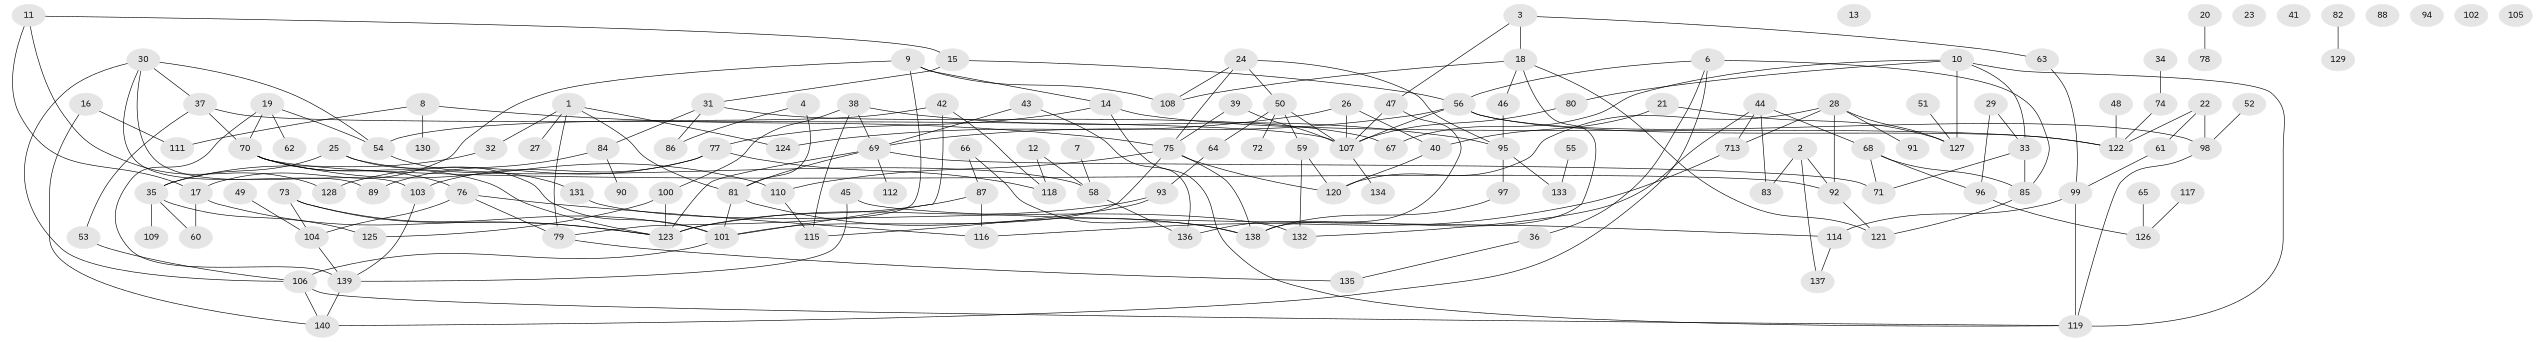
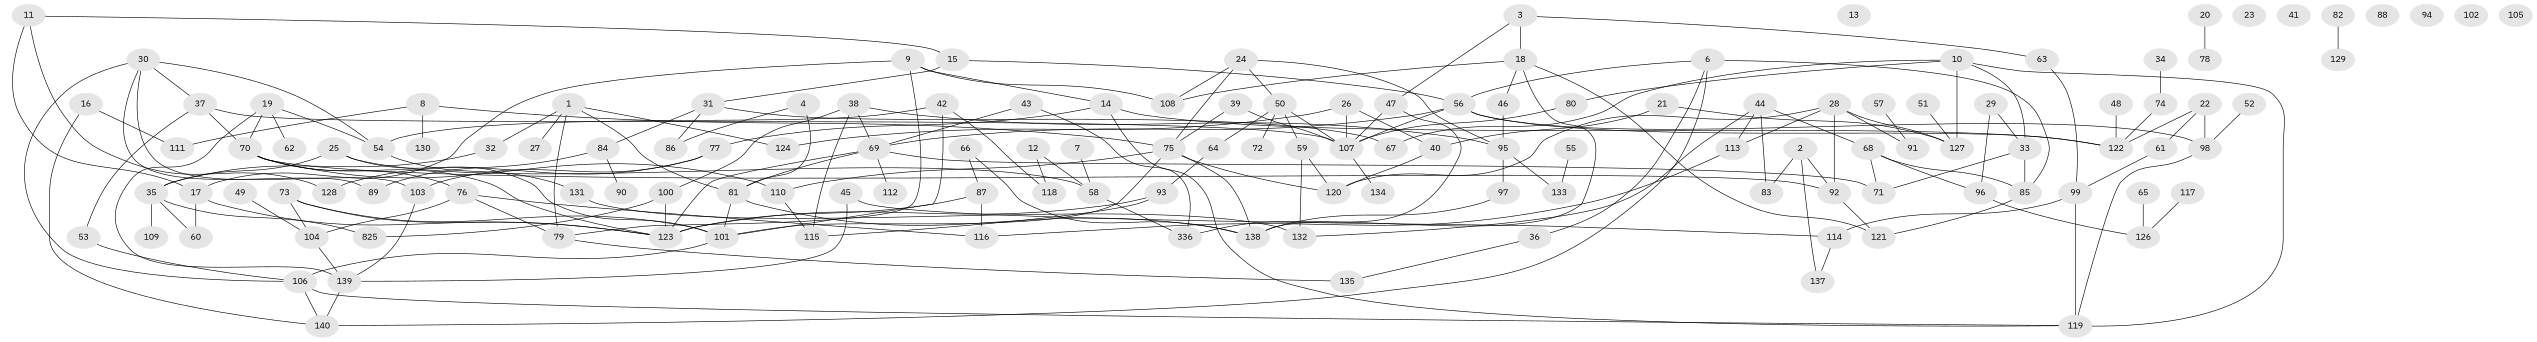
none -> (1879, 104)
(1733, 149) -> (1733, 149)
(882, 171) -> none
(370, 237) -> (370, 237)
(1185, 237) -> (1185, 237)
